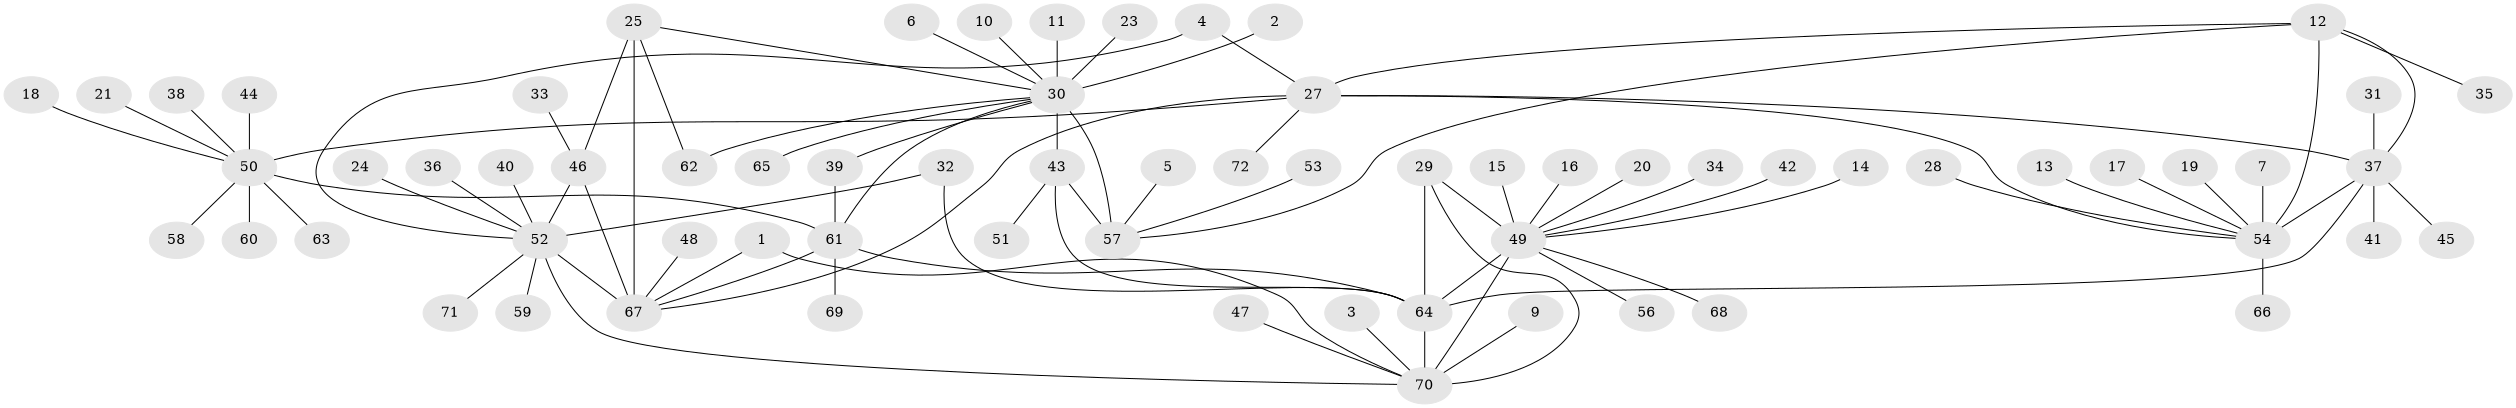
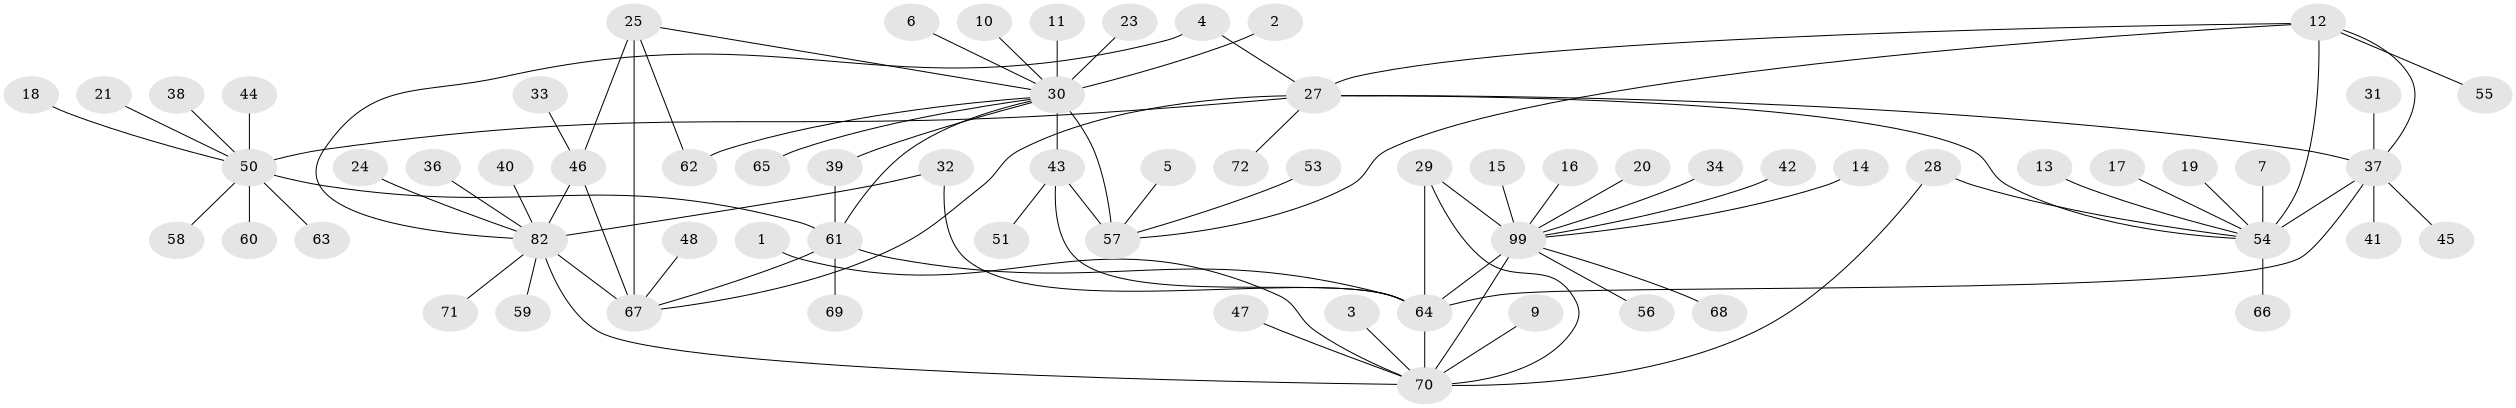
(2485, 95) -> (2485, 95)
(540, 240) -> (540, 240)
(1519, 240) -> (1519, 240)
(698, 277) -> none
none -> (1715, 348)
